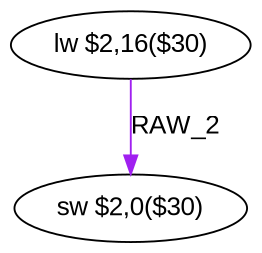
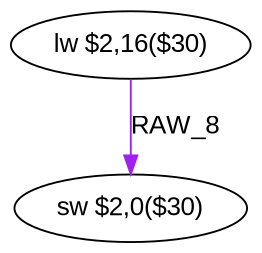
(176, 127) -> (176, 127)
